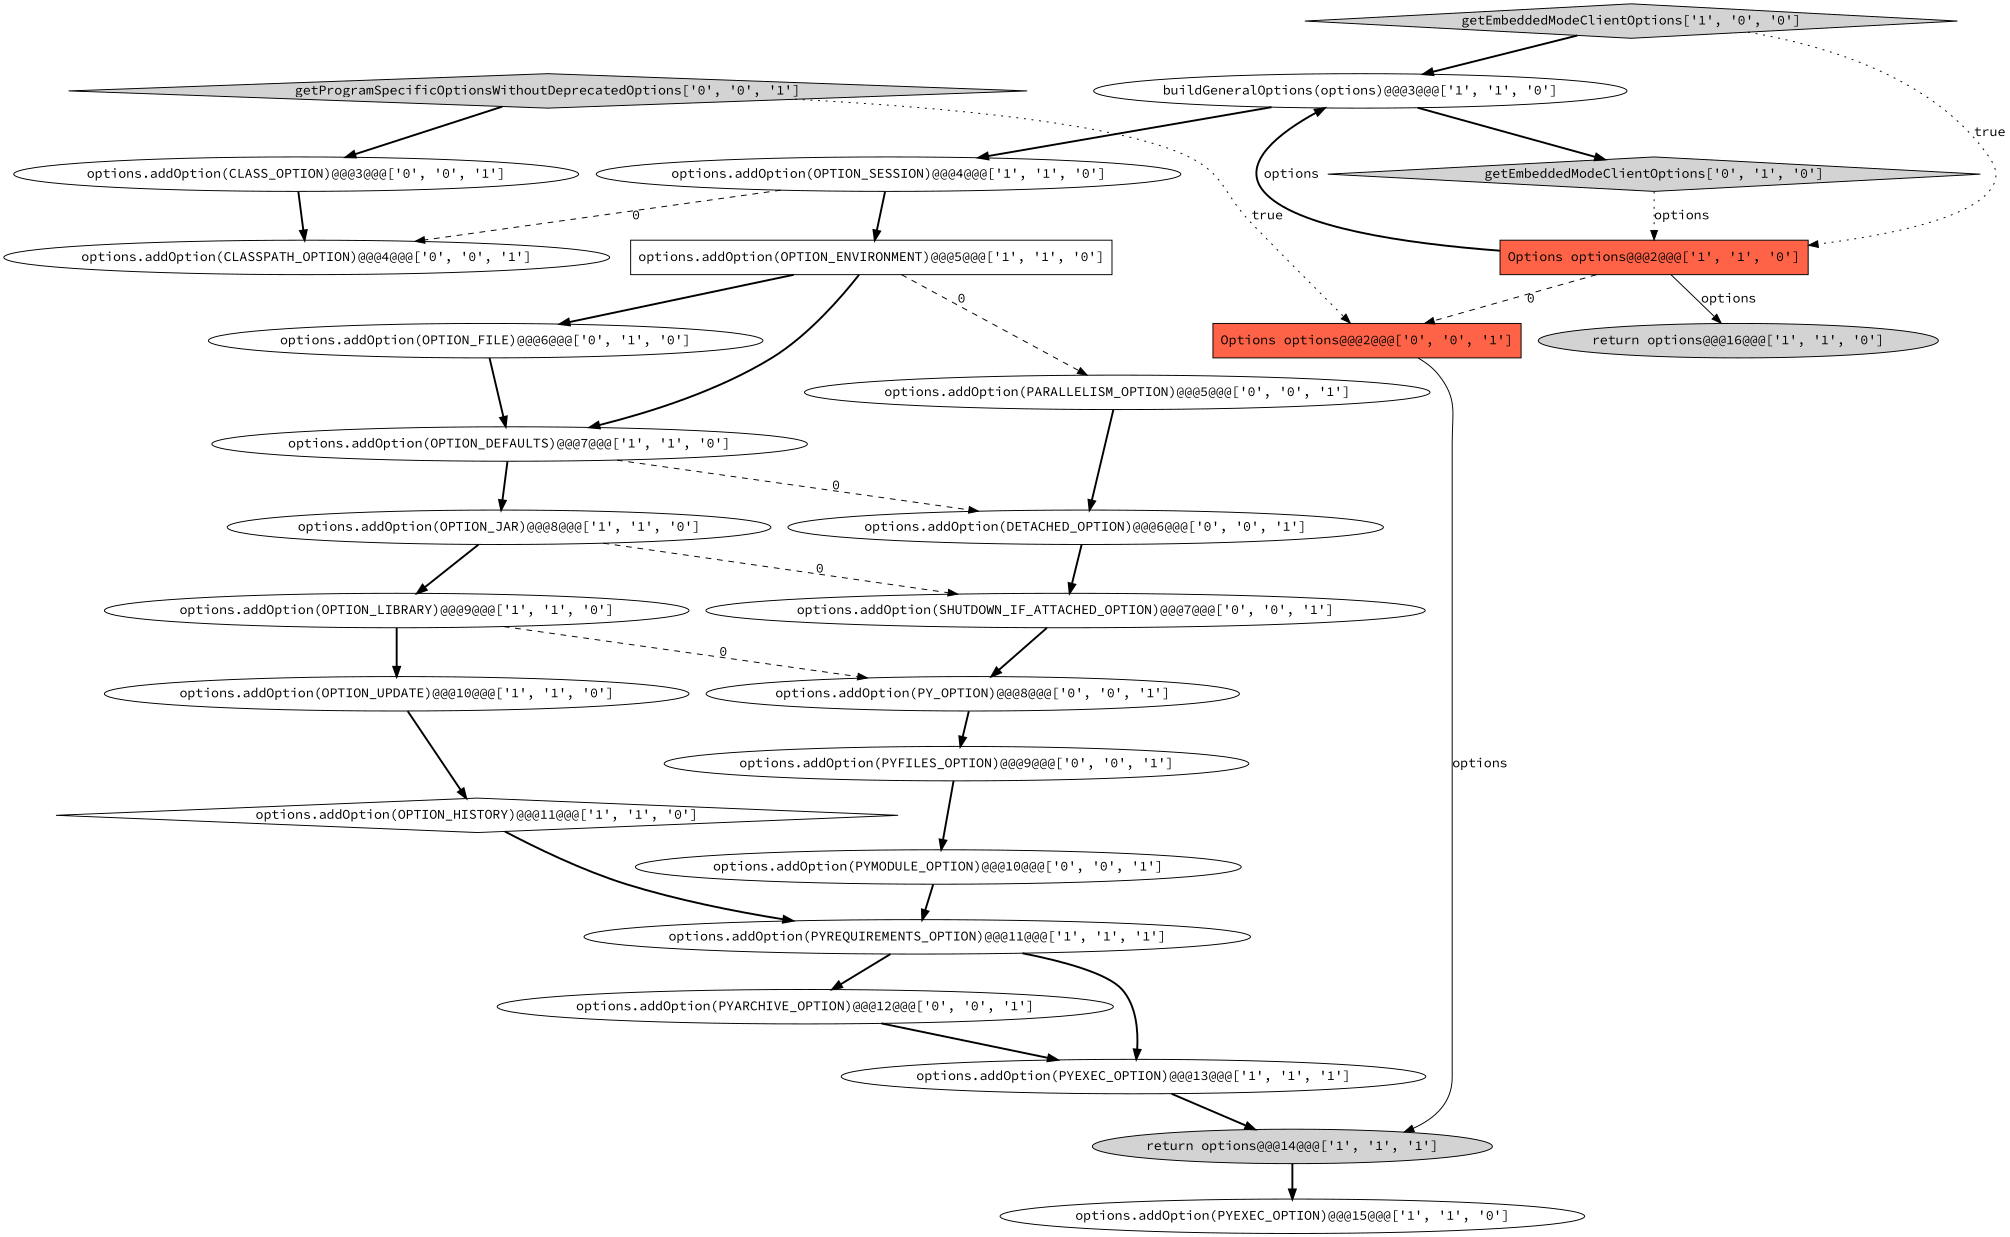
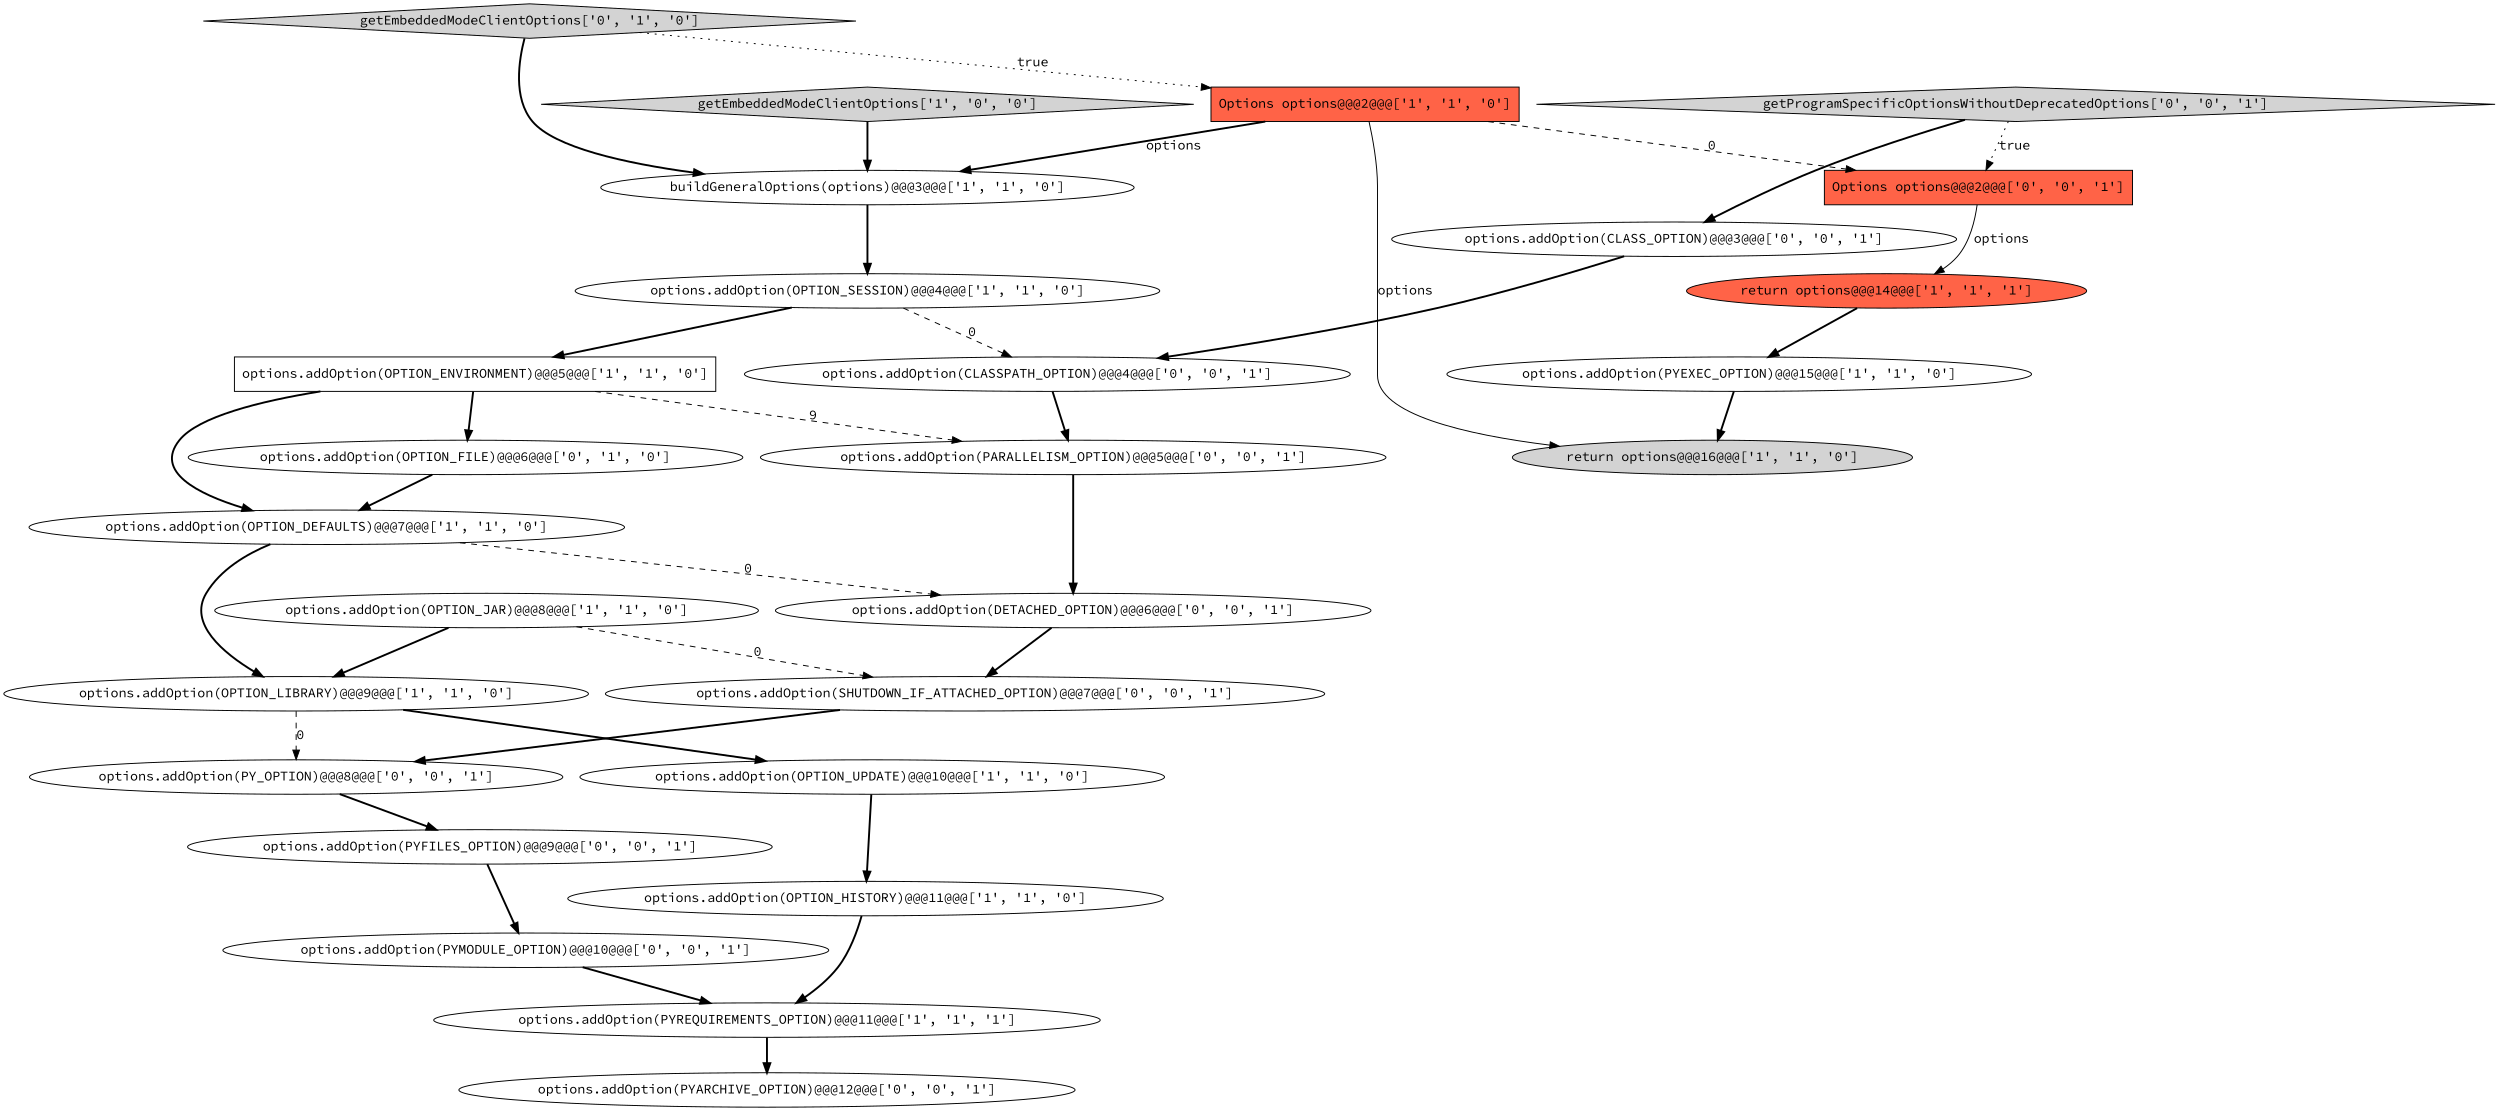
(1506, 132) -> (568, 144)
(1970, 134) -> none
(1682, 216) -> (1033, 63)
(962, 299) -> (813, 416)
none -> (1059, 411)
none -> (1727, 411)
(505, 481) -> (203, 603)
(477, 815) -> (866, 899)
(1134, 1077) -> none
(1292, 1146) -> (1887, 291)
